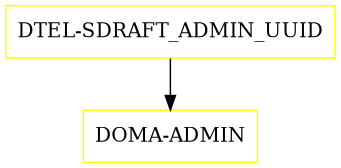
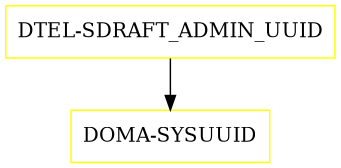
(170, 136) -> (170, 136)
